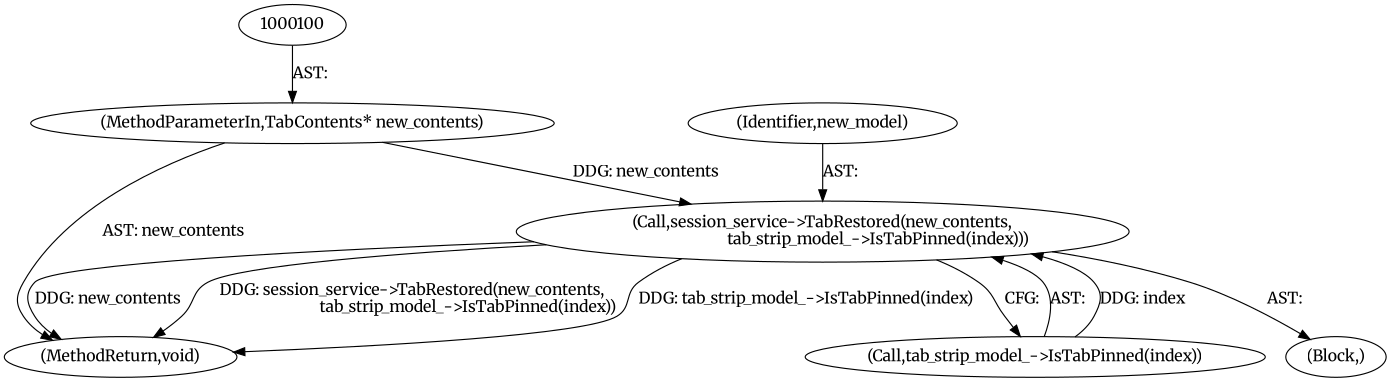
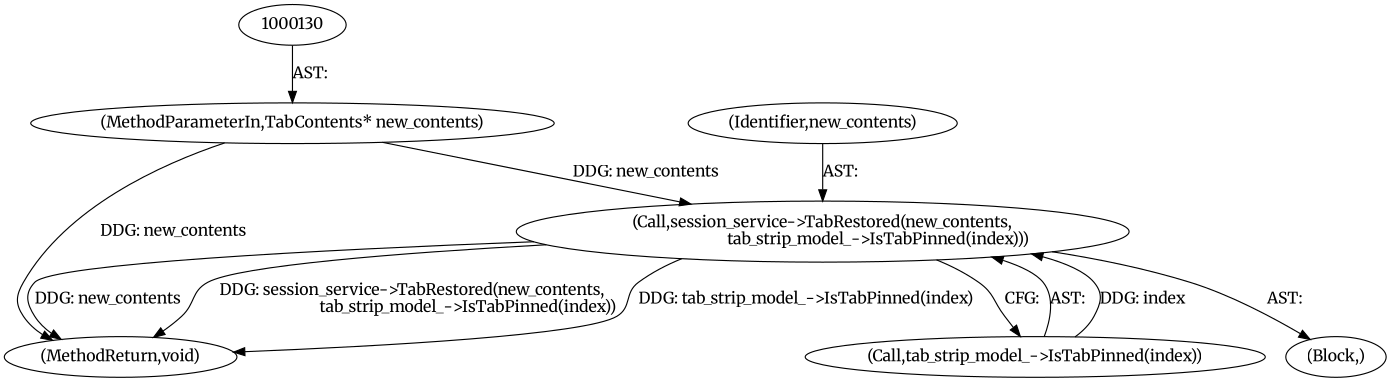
(292, 25) -> (292, 25)
(823, 123) -> (823, 123)
(174, 232) -> (174, 232)
